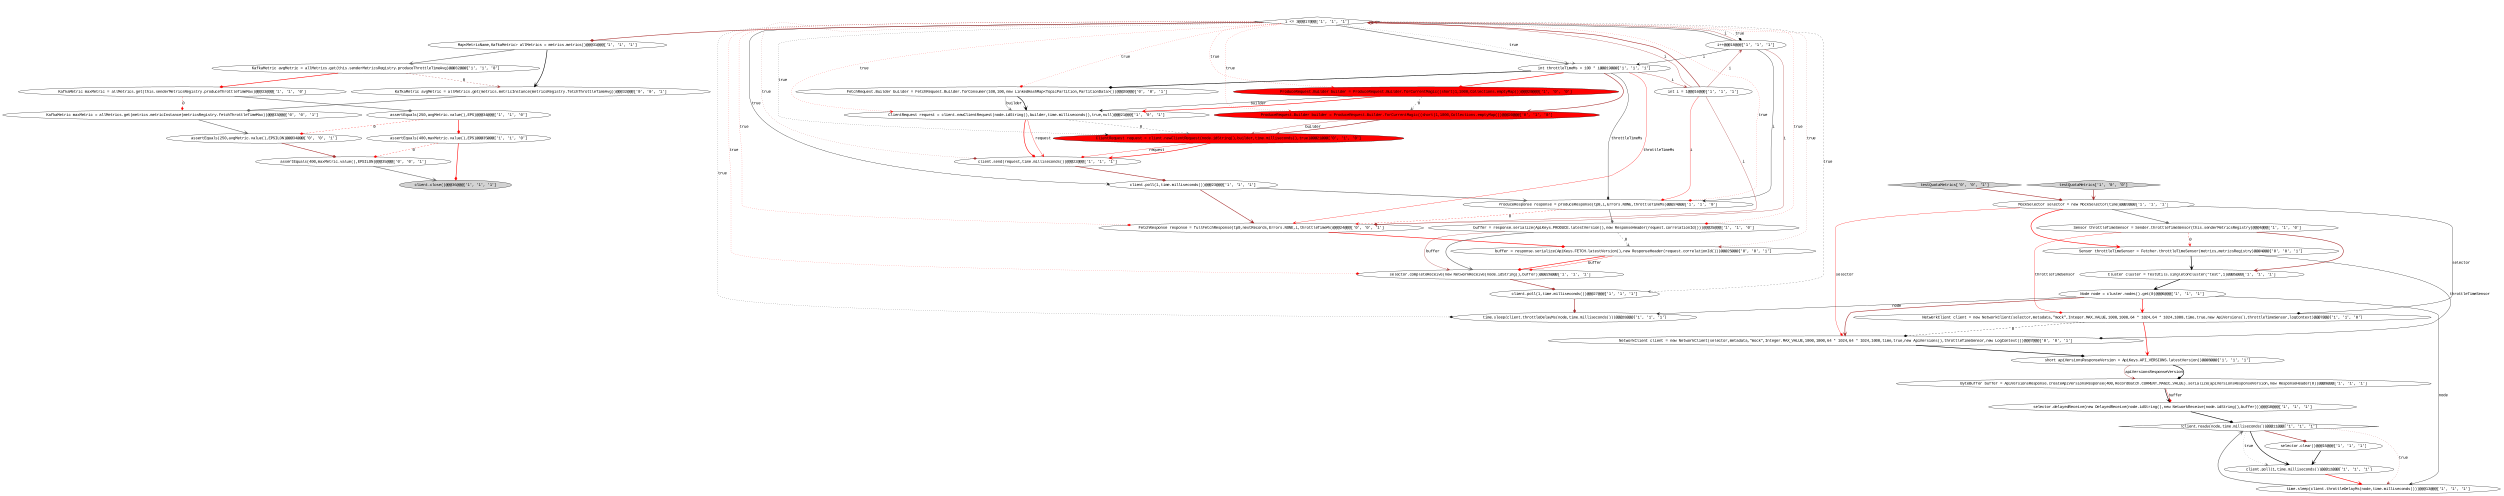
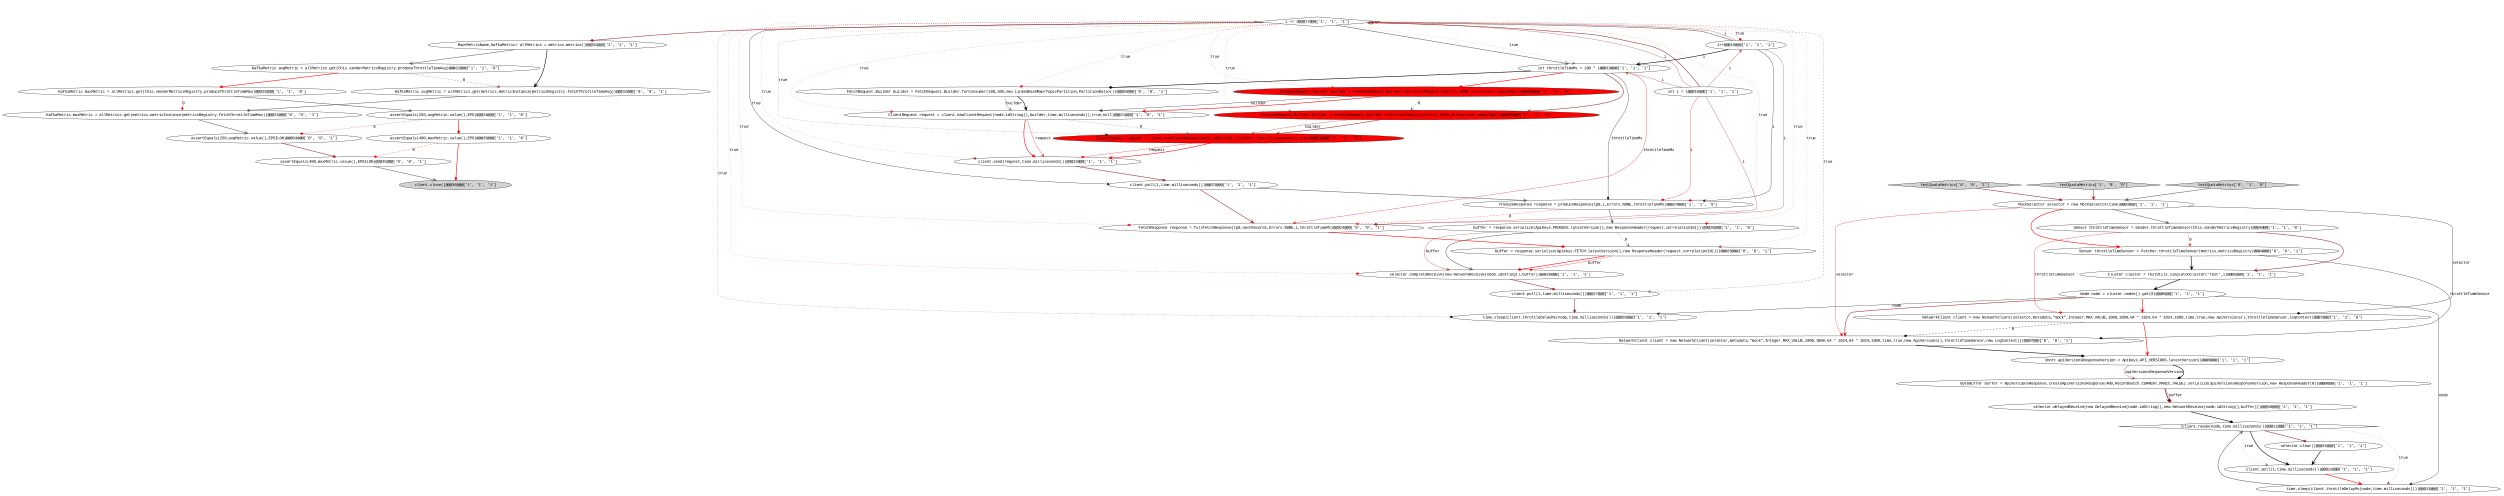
(1556, 25) -> (1556, 25)
(1684, 58) -> (1684, 58)
(1662, 77) -> (1655, 80)
none -> (2232, 185)
